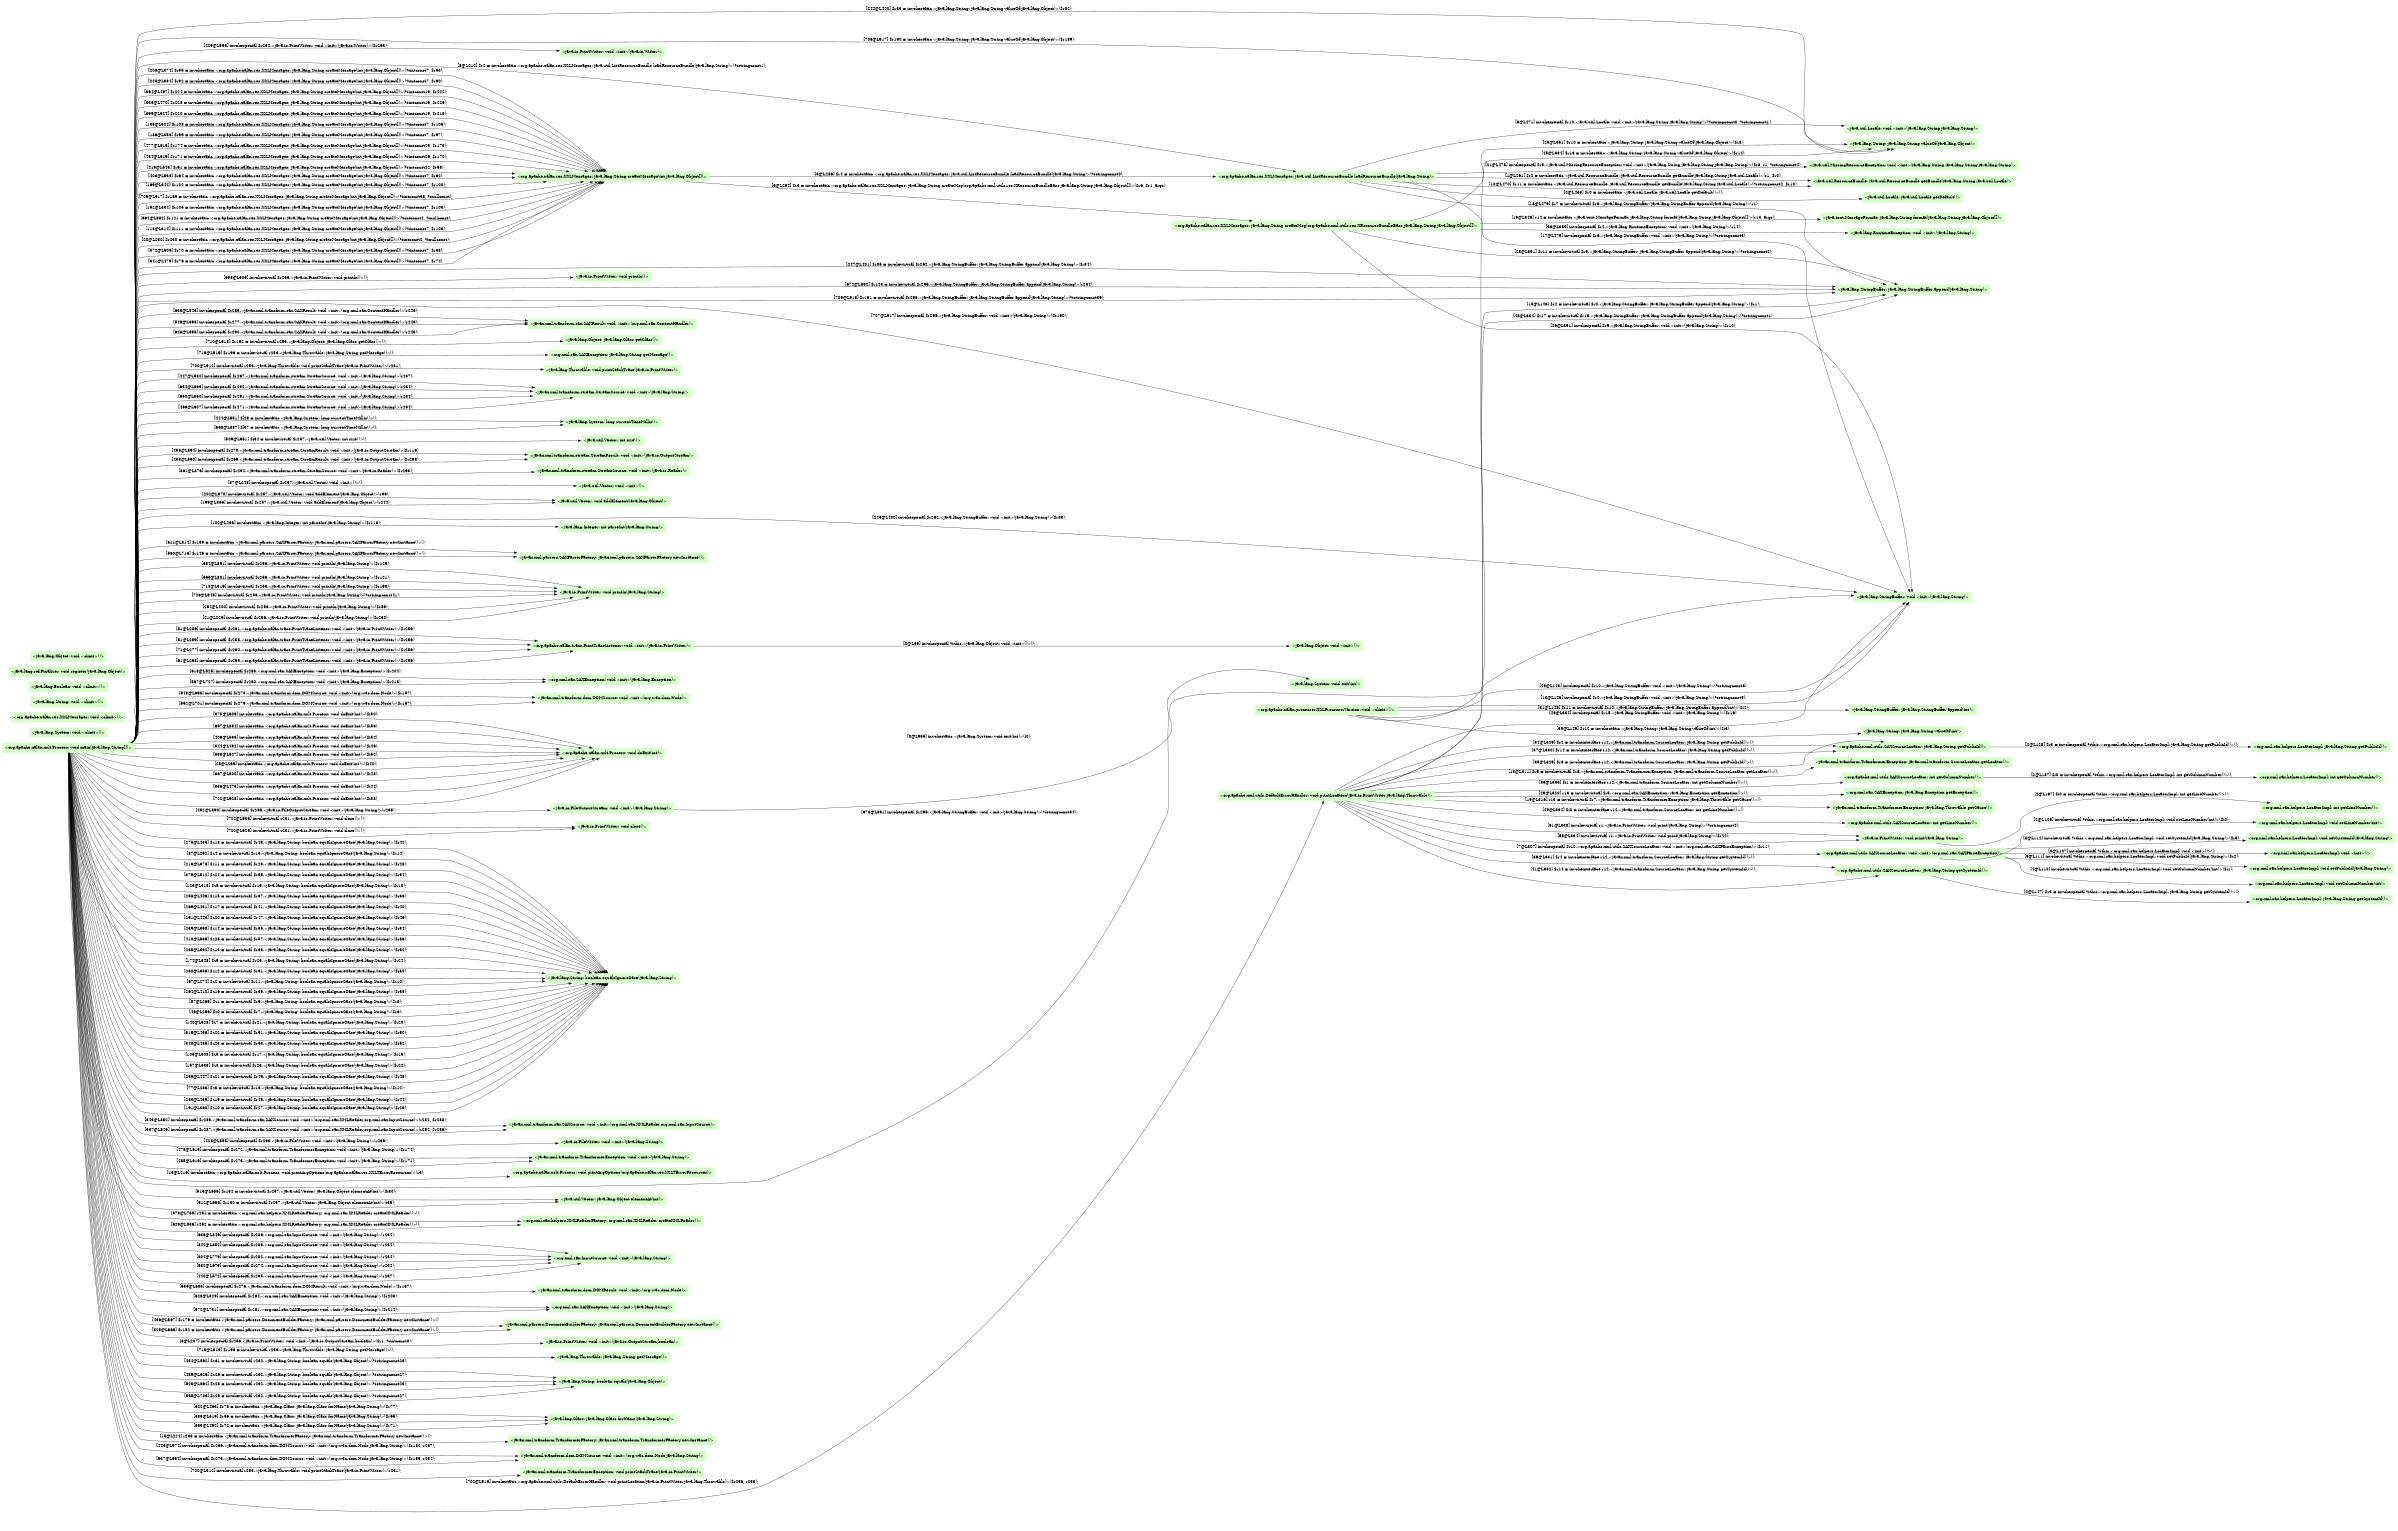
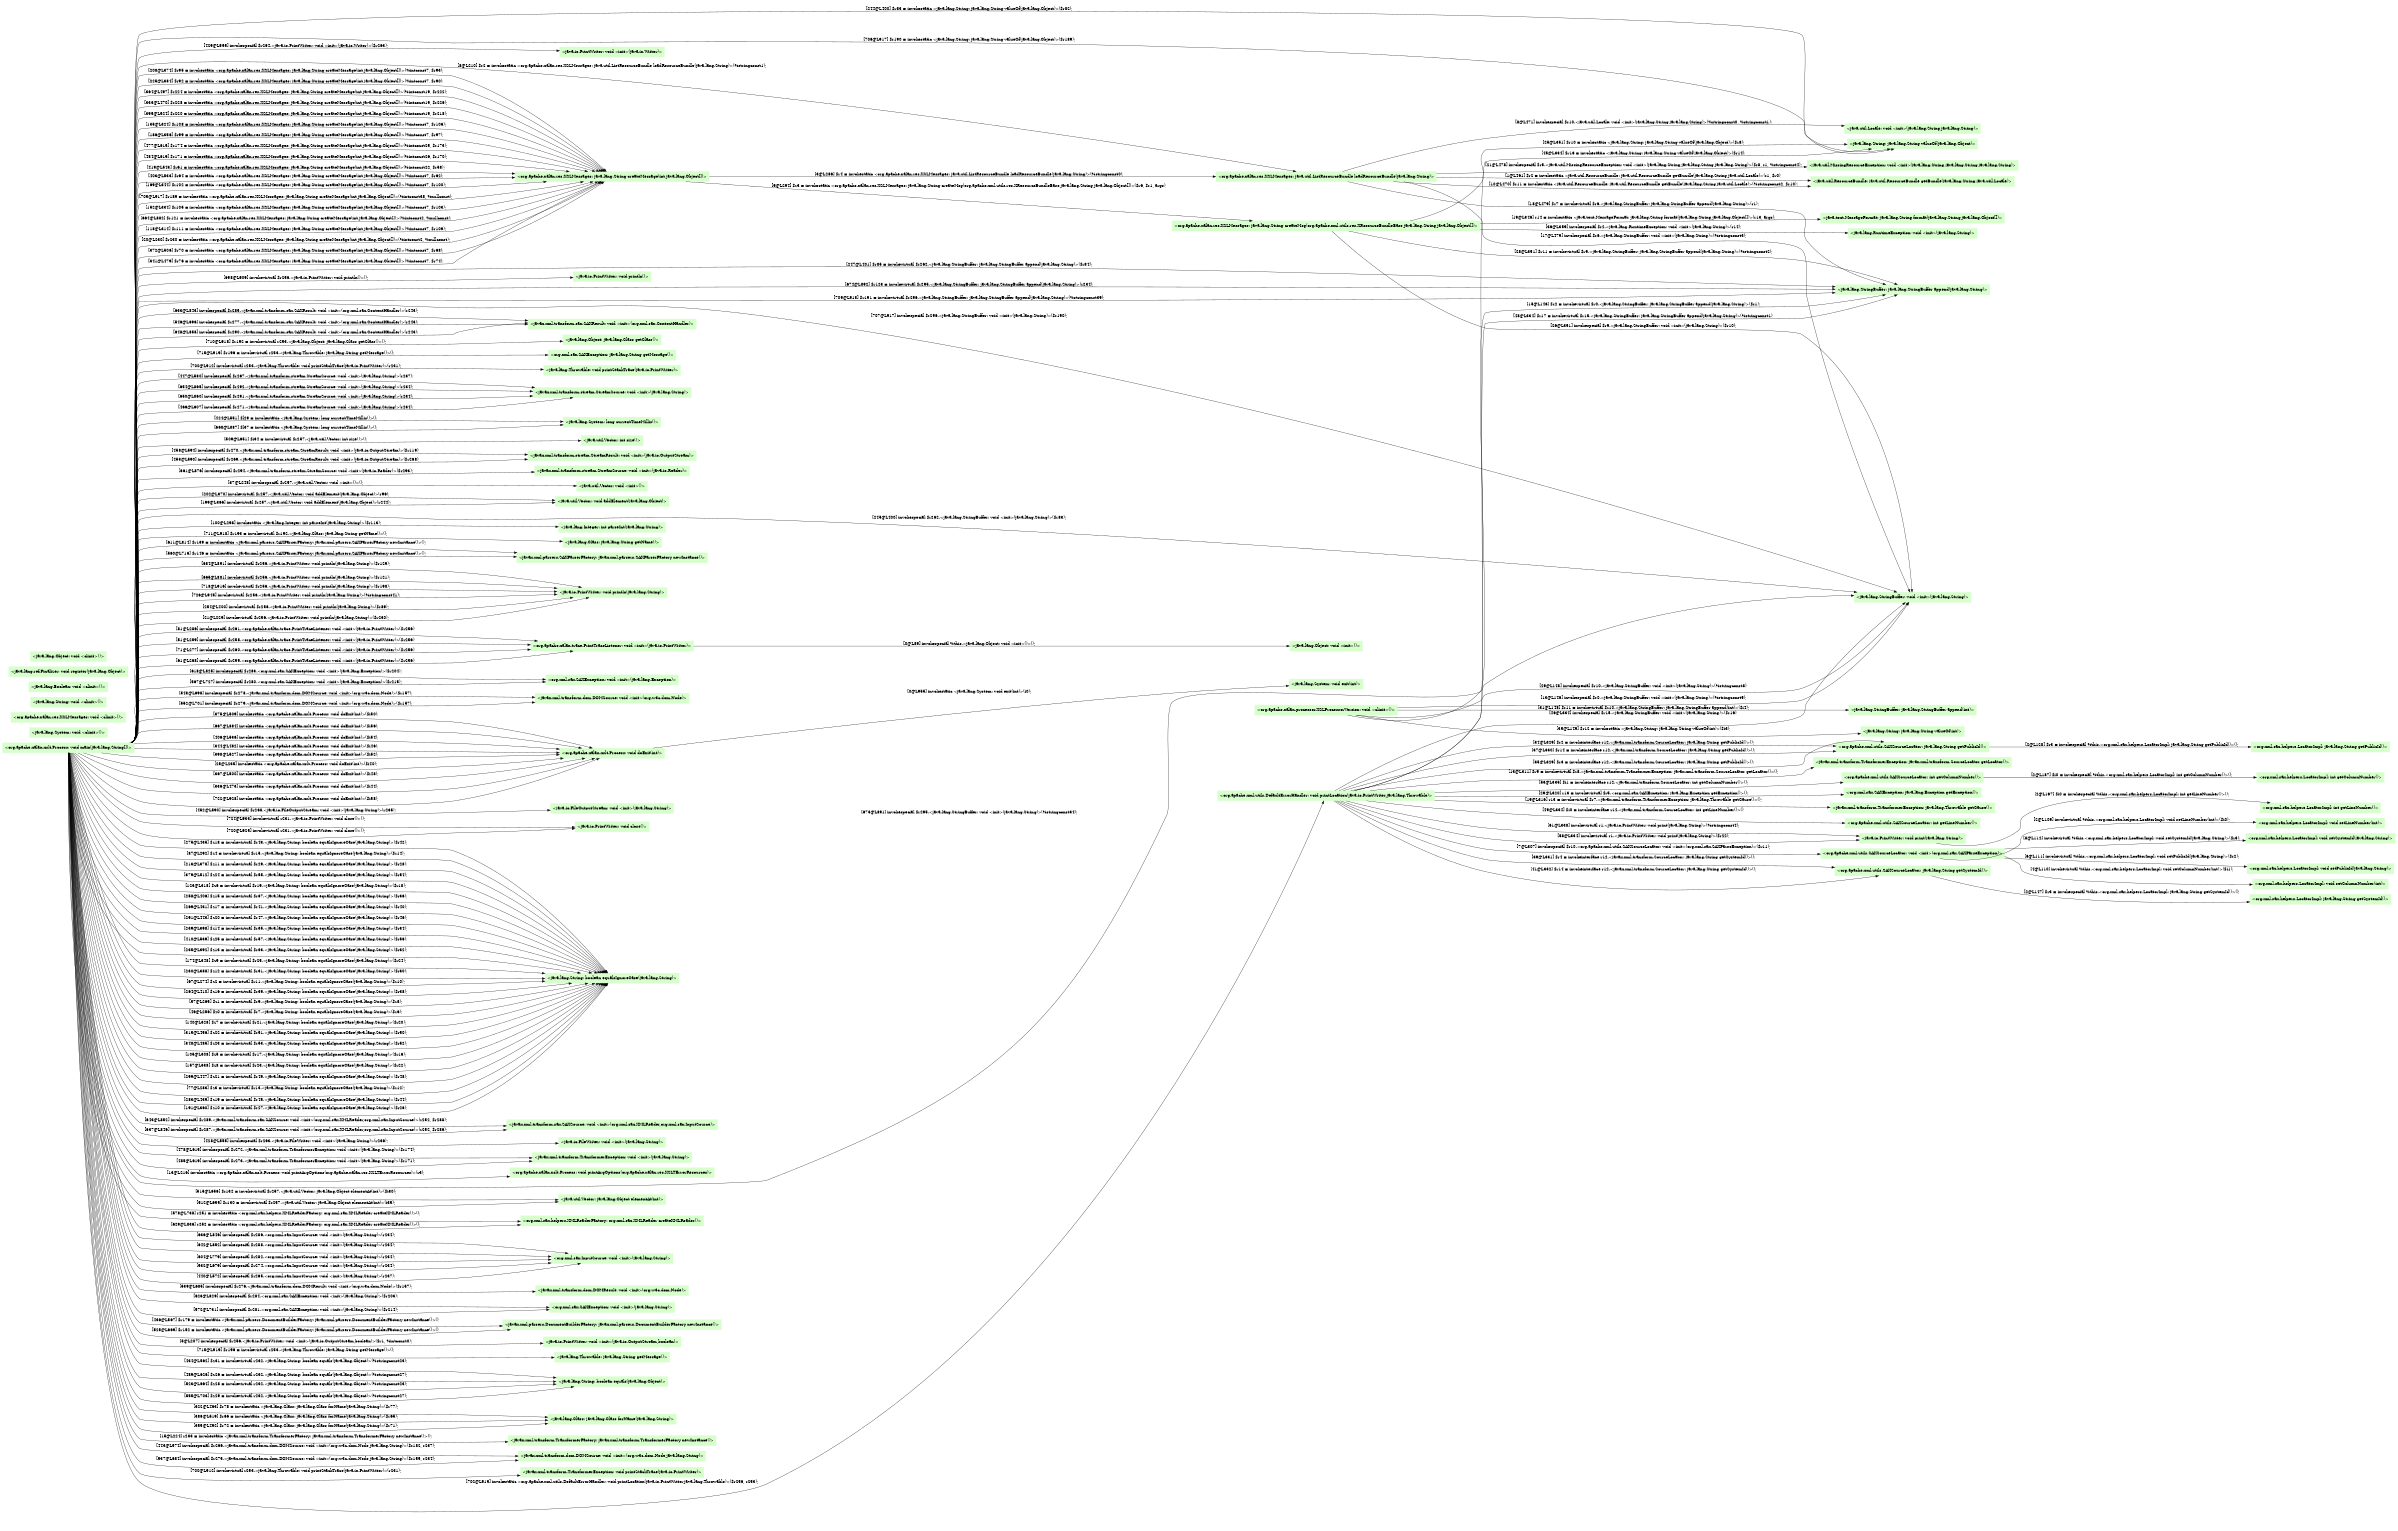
(1913, 197) -> none
none -> (612, 543)
(1020, 791) -> (969, 712)
(2320, 854) -> none
